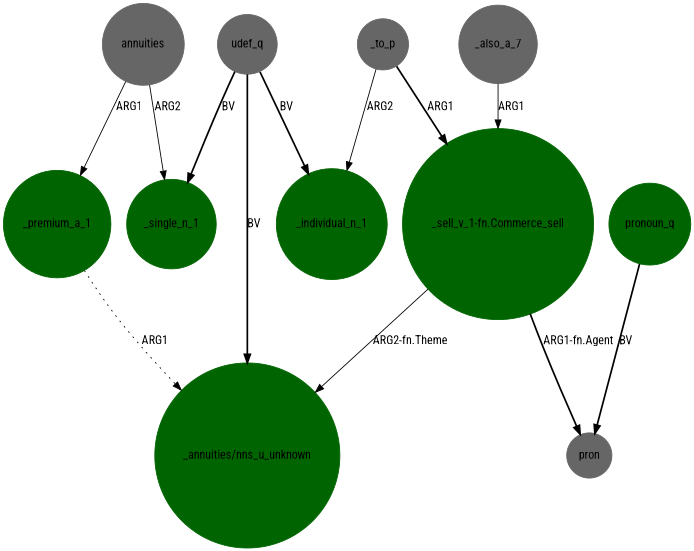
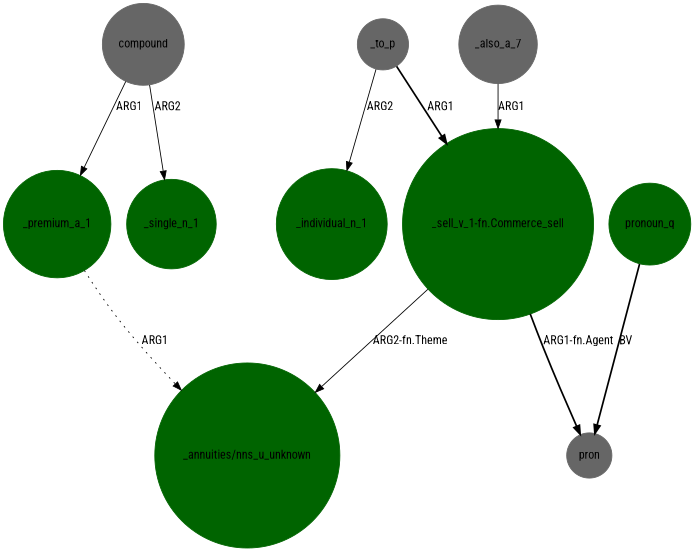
(143, 44) -> (143, 44)
(247, 44) -> none
